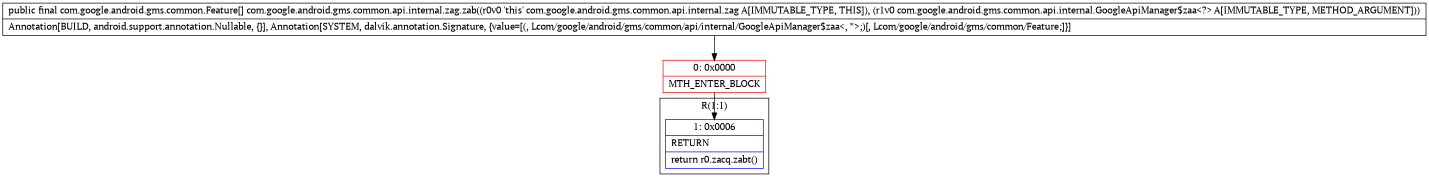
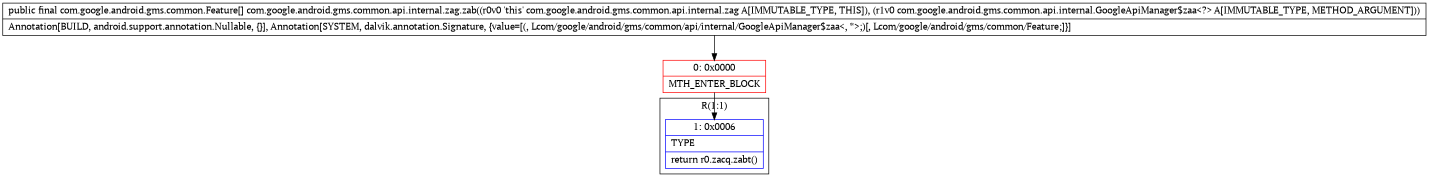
(690, 143) -> (683, 143)
